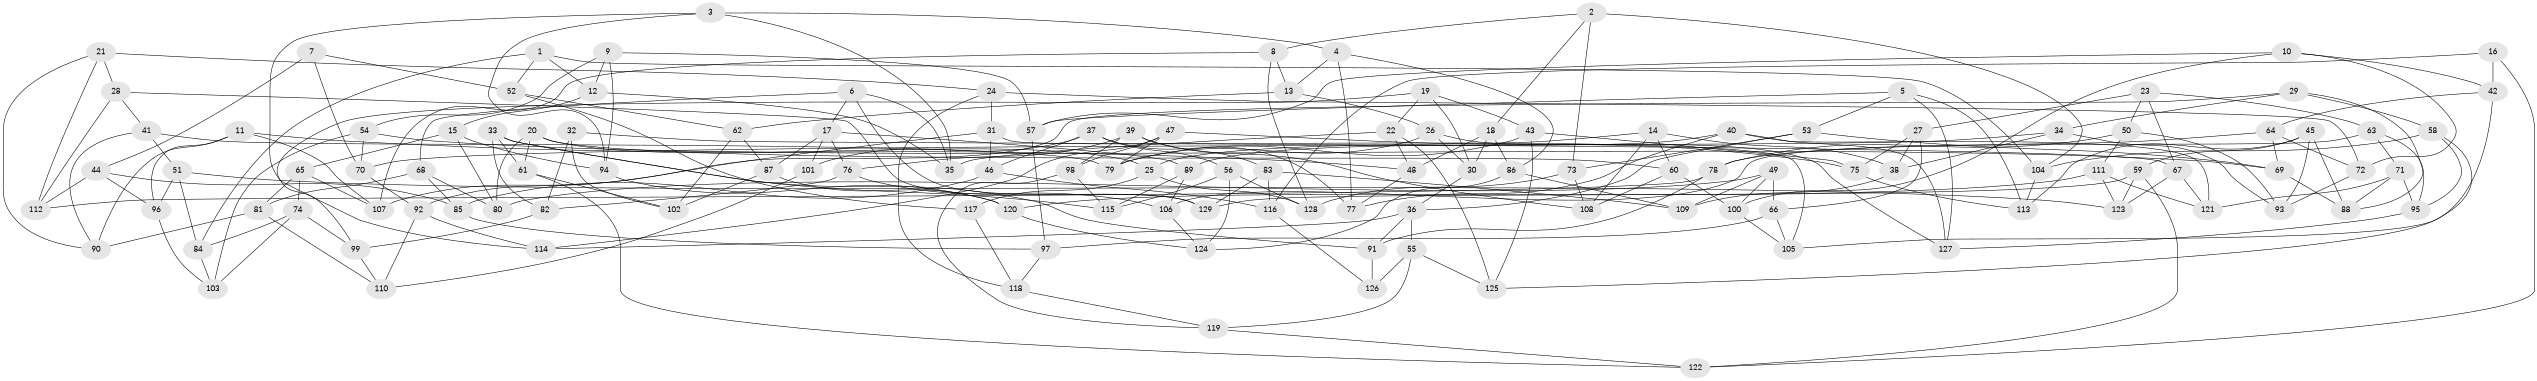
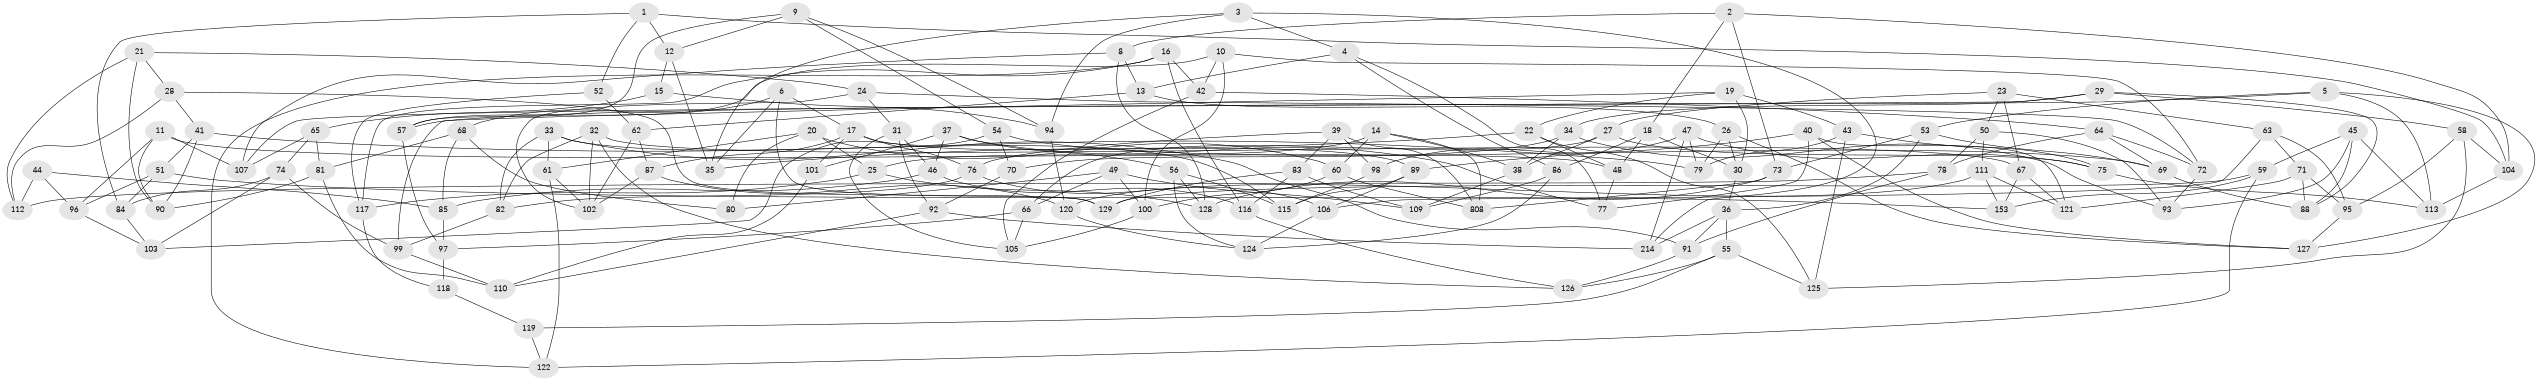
(312, 52) -> none
none -> (726, 85)
(475, 171) -> none
(899, 209) -> (683, 104)
(1587, 210) -> (1477, 210)
(2118, 210) -> (2001, 210)
(541, 250) -> (1647, 250)
none -> (1060, 266)
(982, 289) -> none
